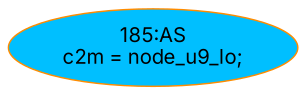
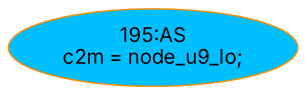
(153, 48) -> (153, 48)
